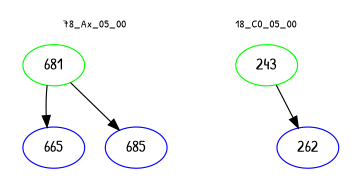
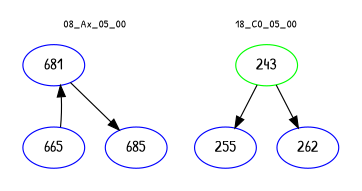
(95, 25) -> (95, 25)
(54, 65) -> (54, 65)
(46, 100) -> (61, 112)
none -> (225, 148)
